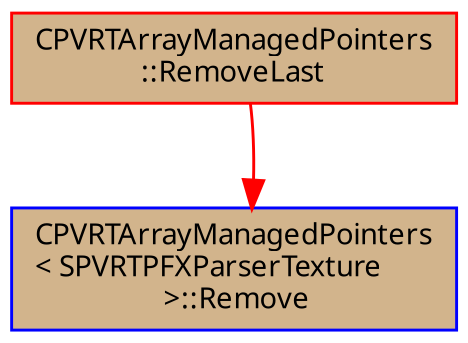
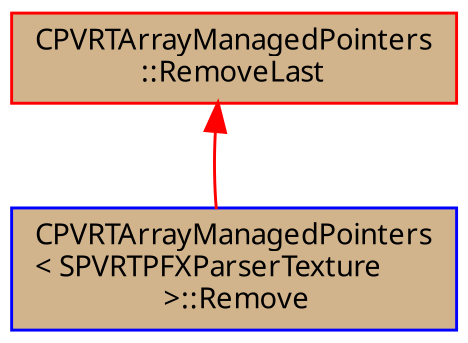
(253, 141) -> (215, 170)
